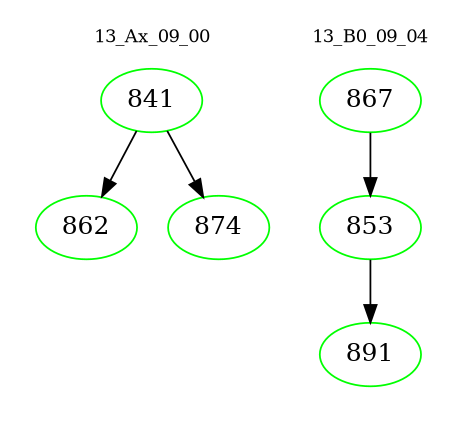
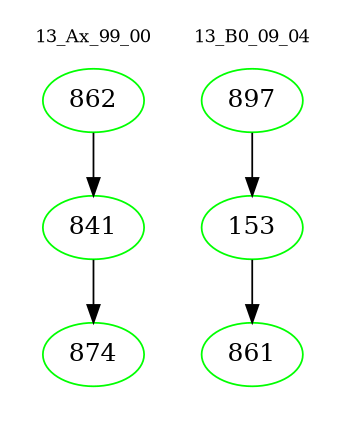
(153, 38) -> (93, 38)
(370, 101) -> (252, 101)
(123, 156) -> (93, 155)
(370, 228) -> (252, 228)
(370, 355) -> (252, 355)
